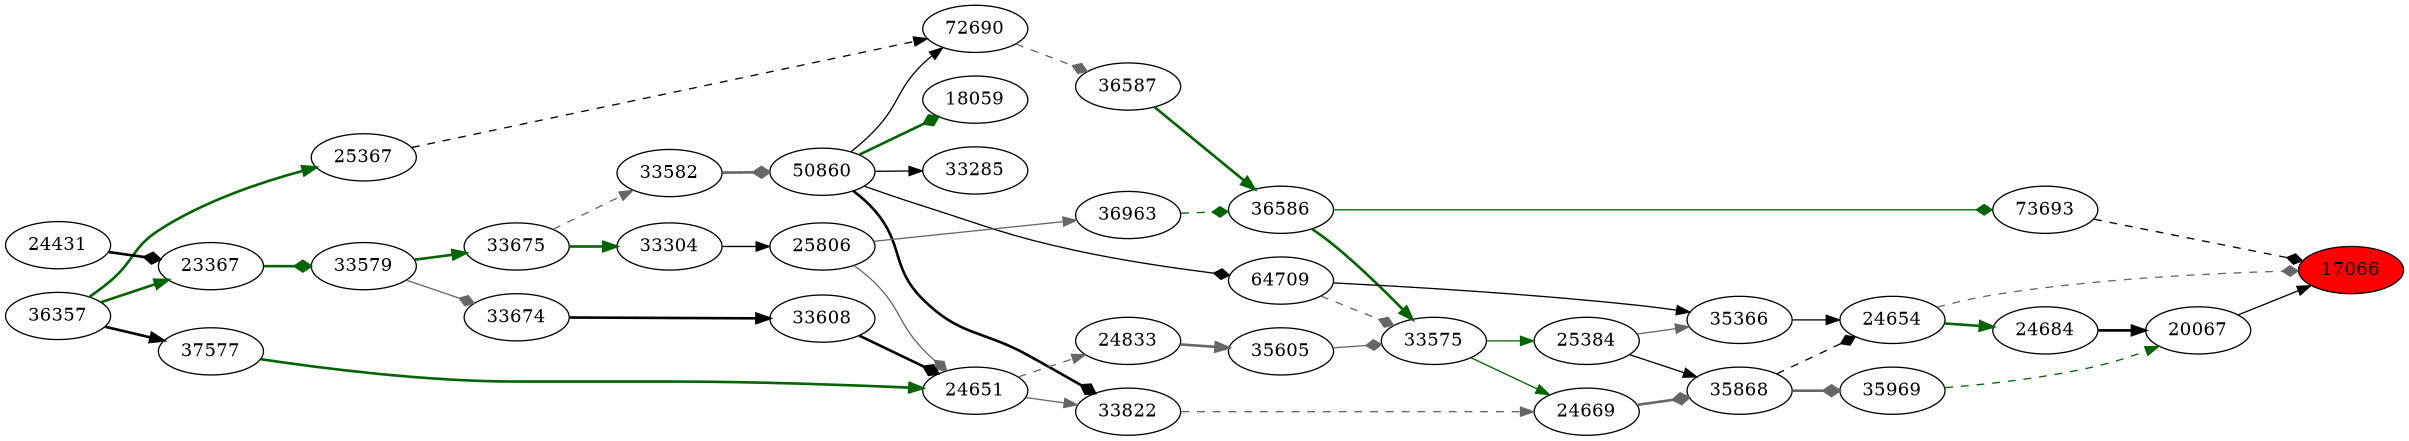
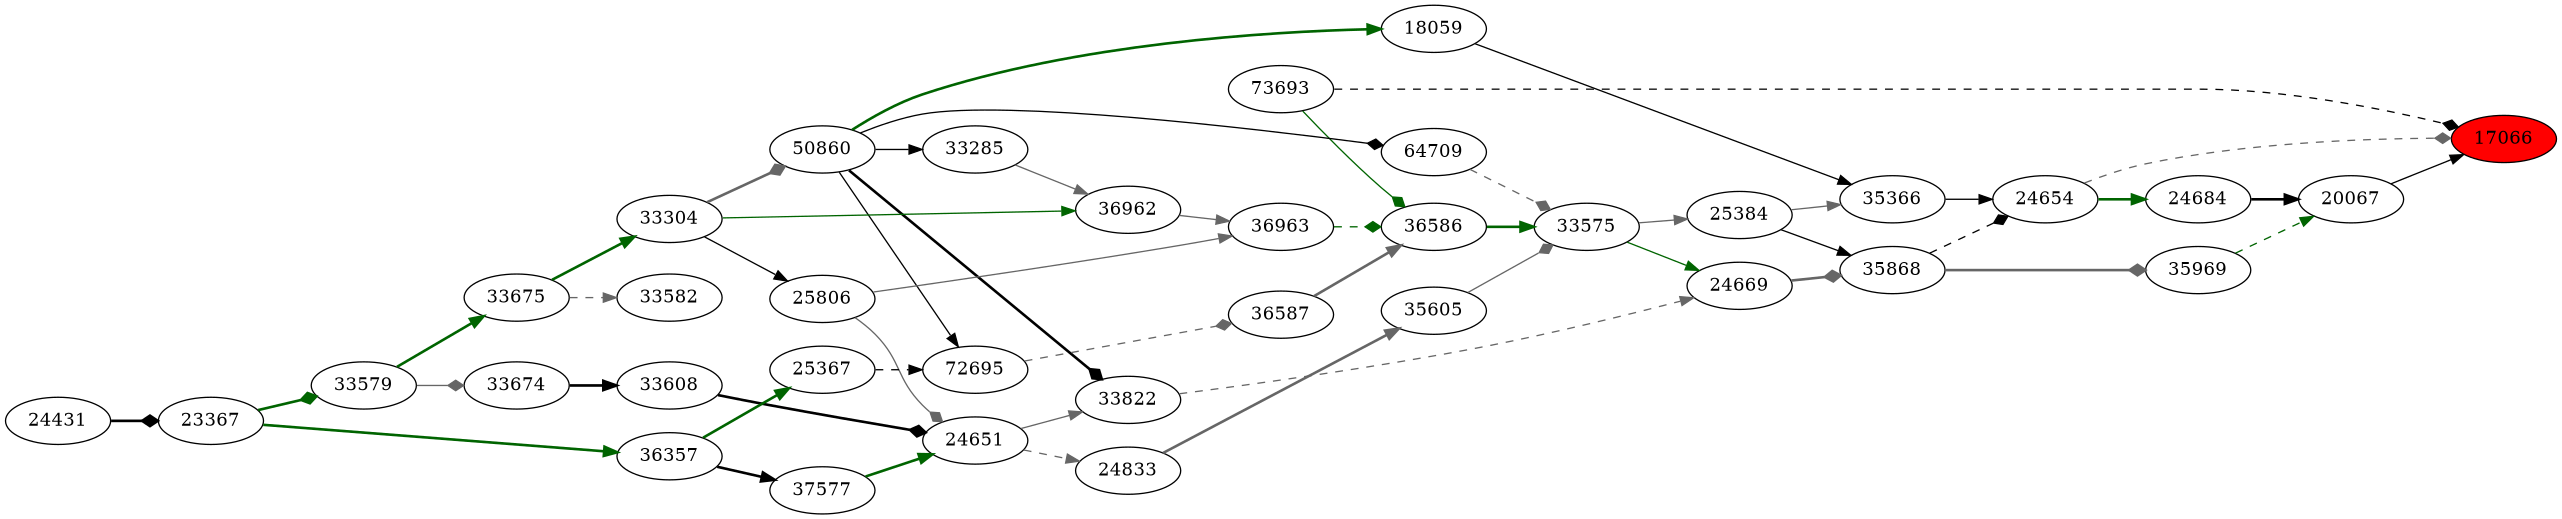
(975, 29) -> (975, 370)
(891, 139) -> (1104, 52)
(1199, 144) -> (1352, 274)
(738, 172) -> (739, 188)
none -> (1128, 210)
(1655, 210) -> (1346, 155)
(128, 293) -> (433, 438)
(1506, 294) -> (1657, 112)
(1504, 341) -> (1657, 221)
